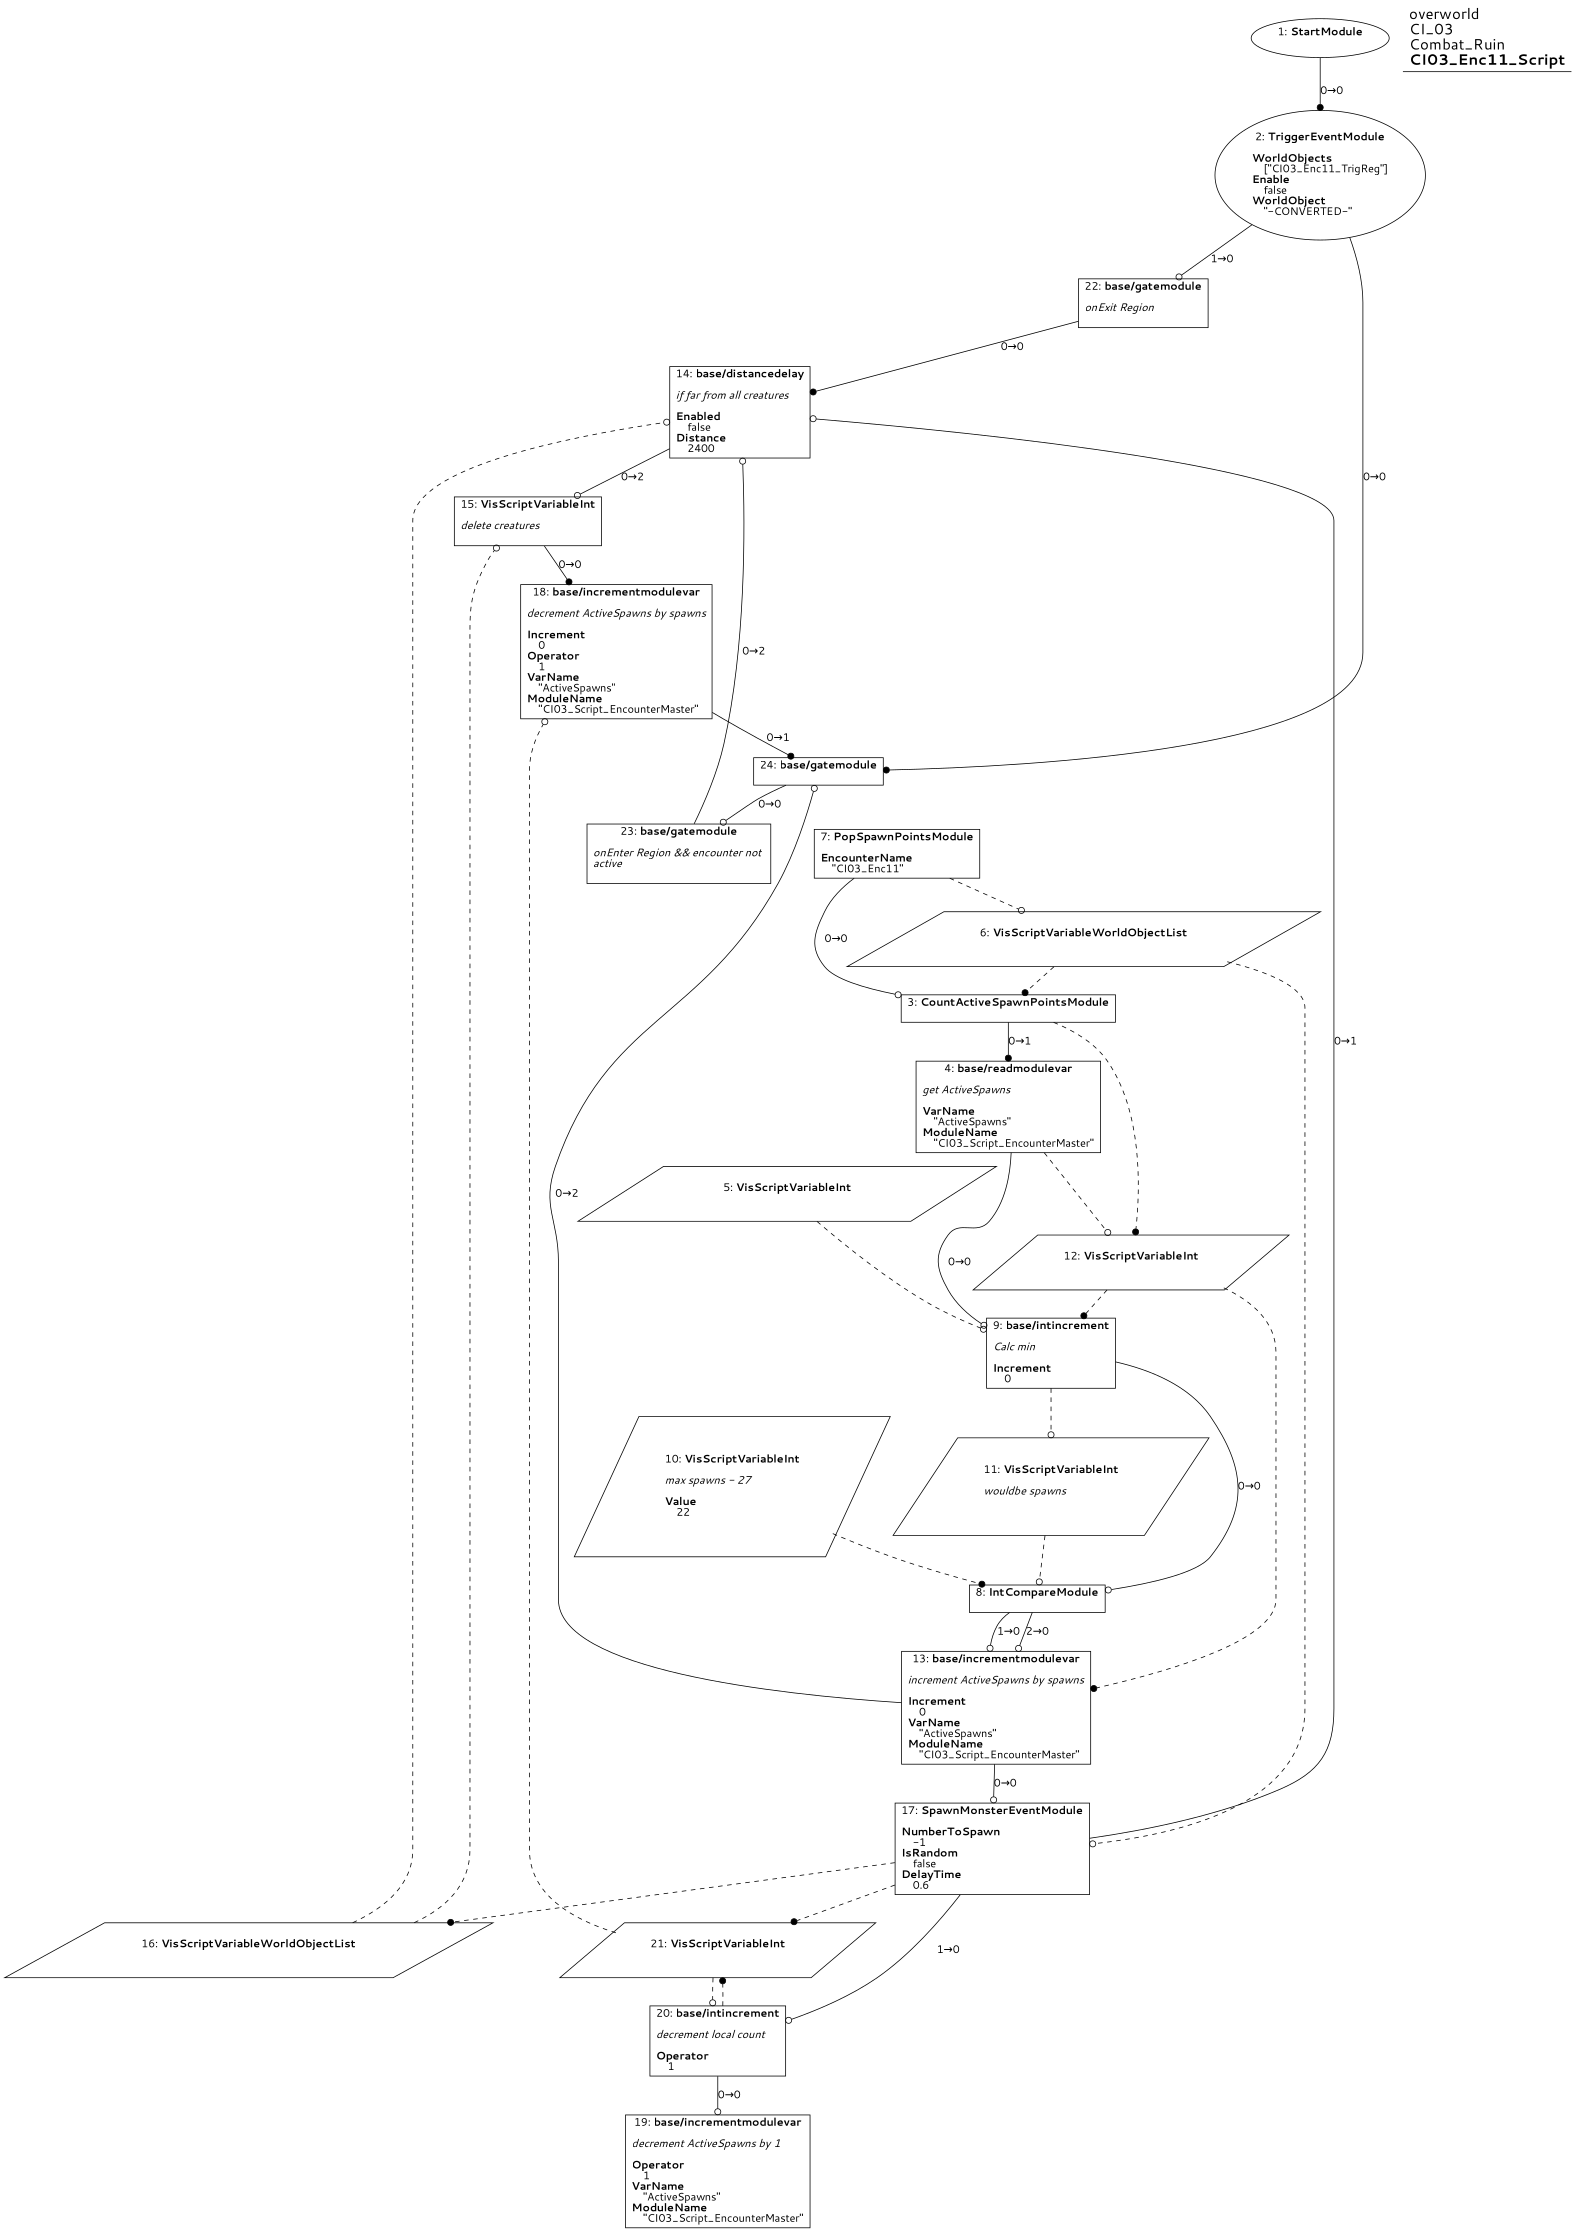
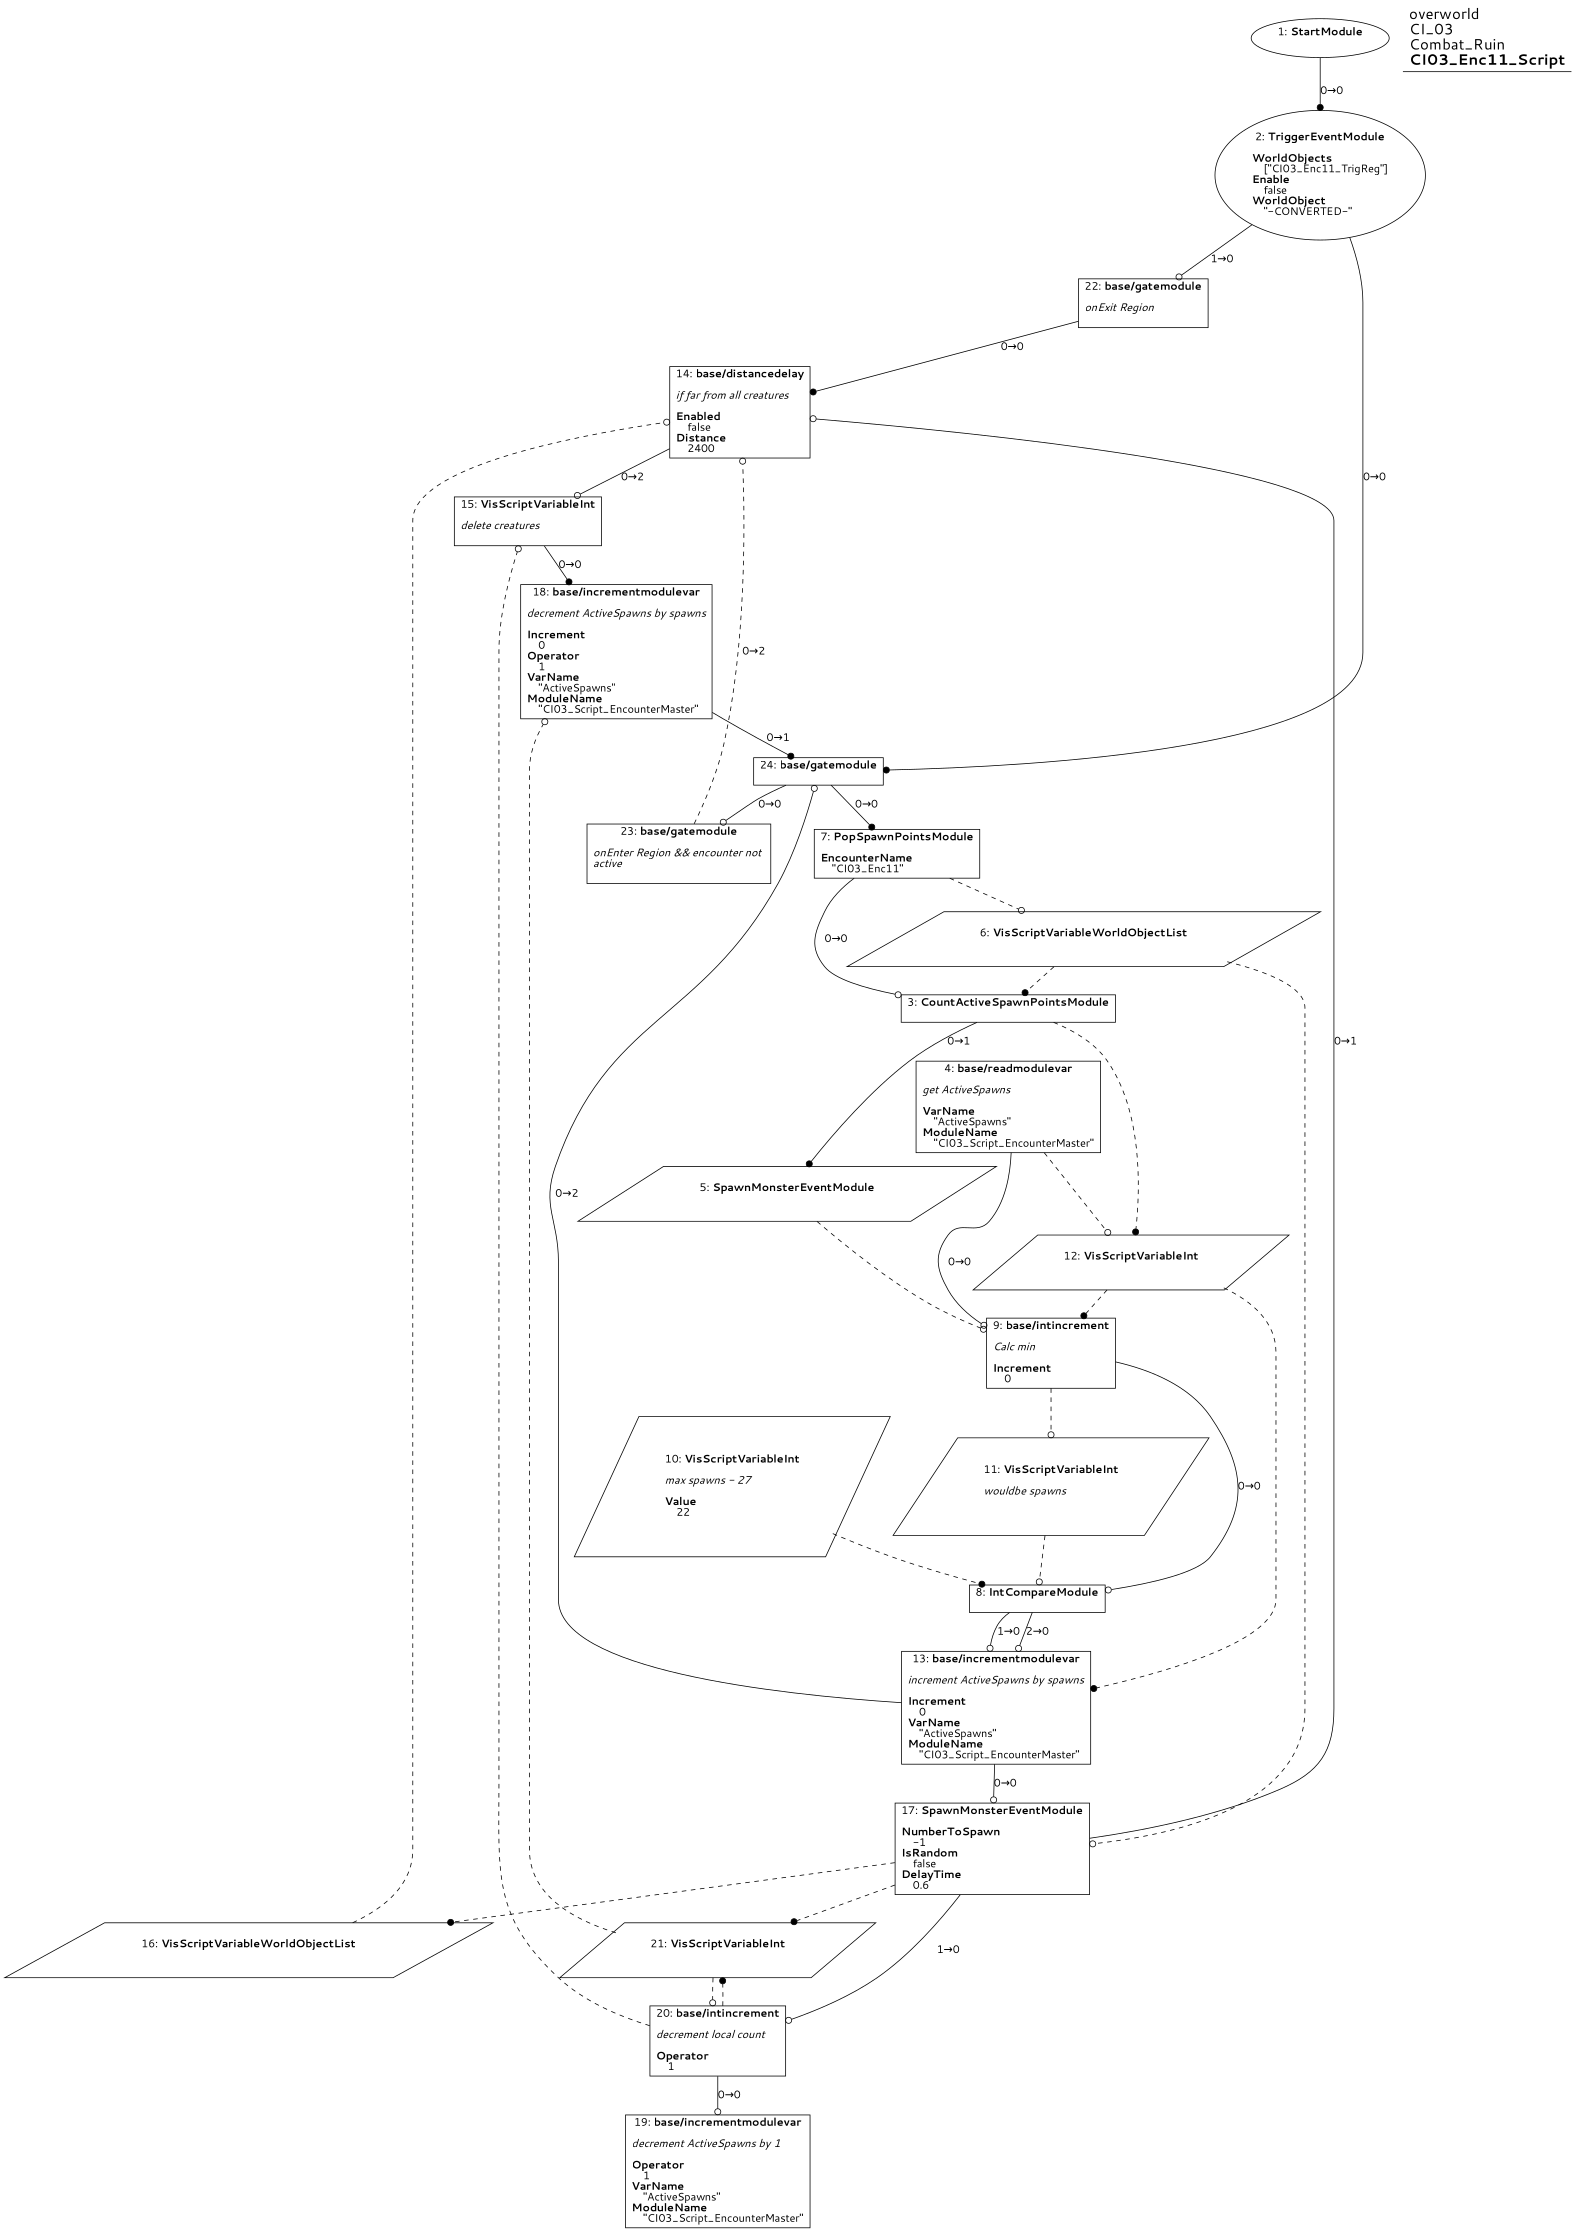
(738, 647) -> (738, 647)
none -> (850, 805)
(1008, 1039) -> (885, 1081)
(794, 1188) -> (794, 1188)
(470, 1246) -> (499, 1325)
